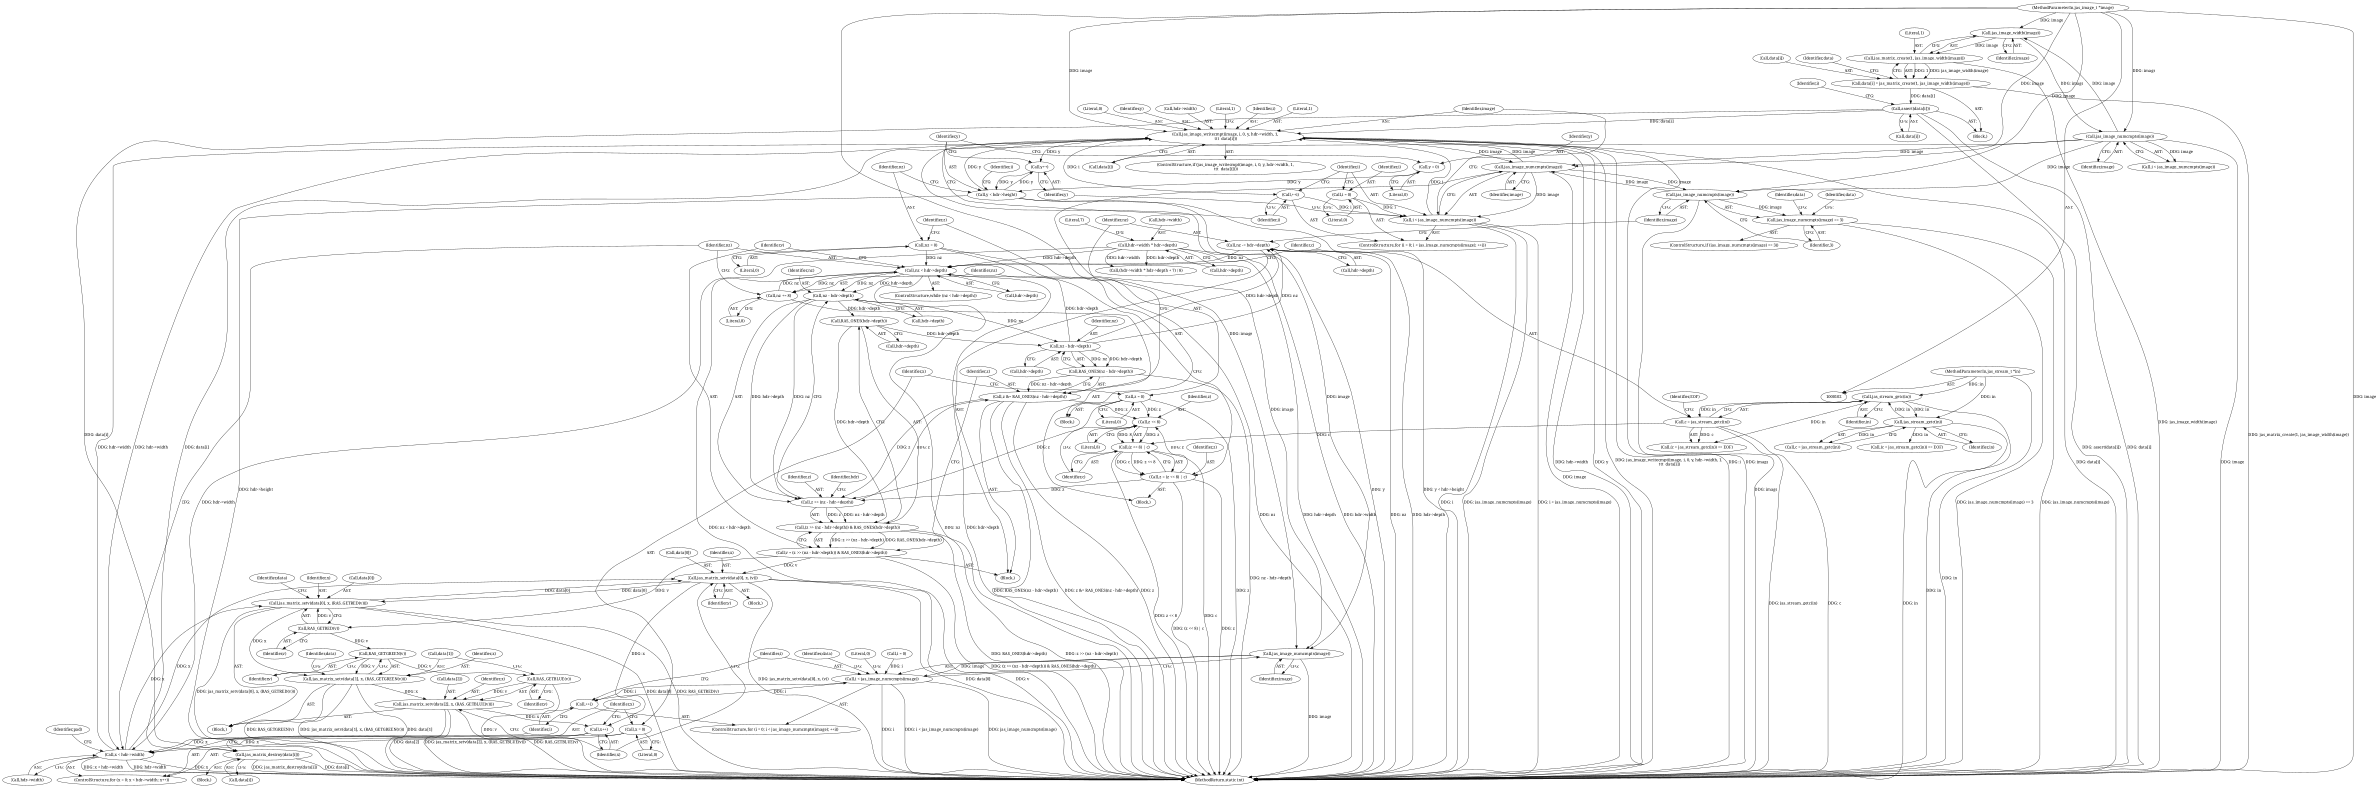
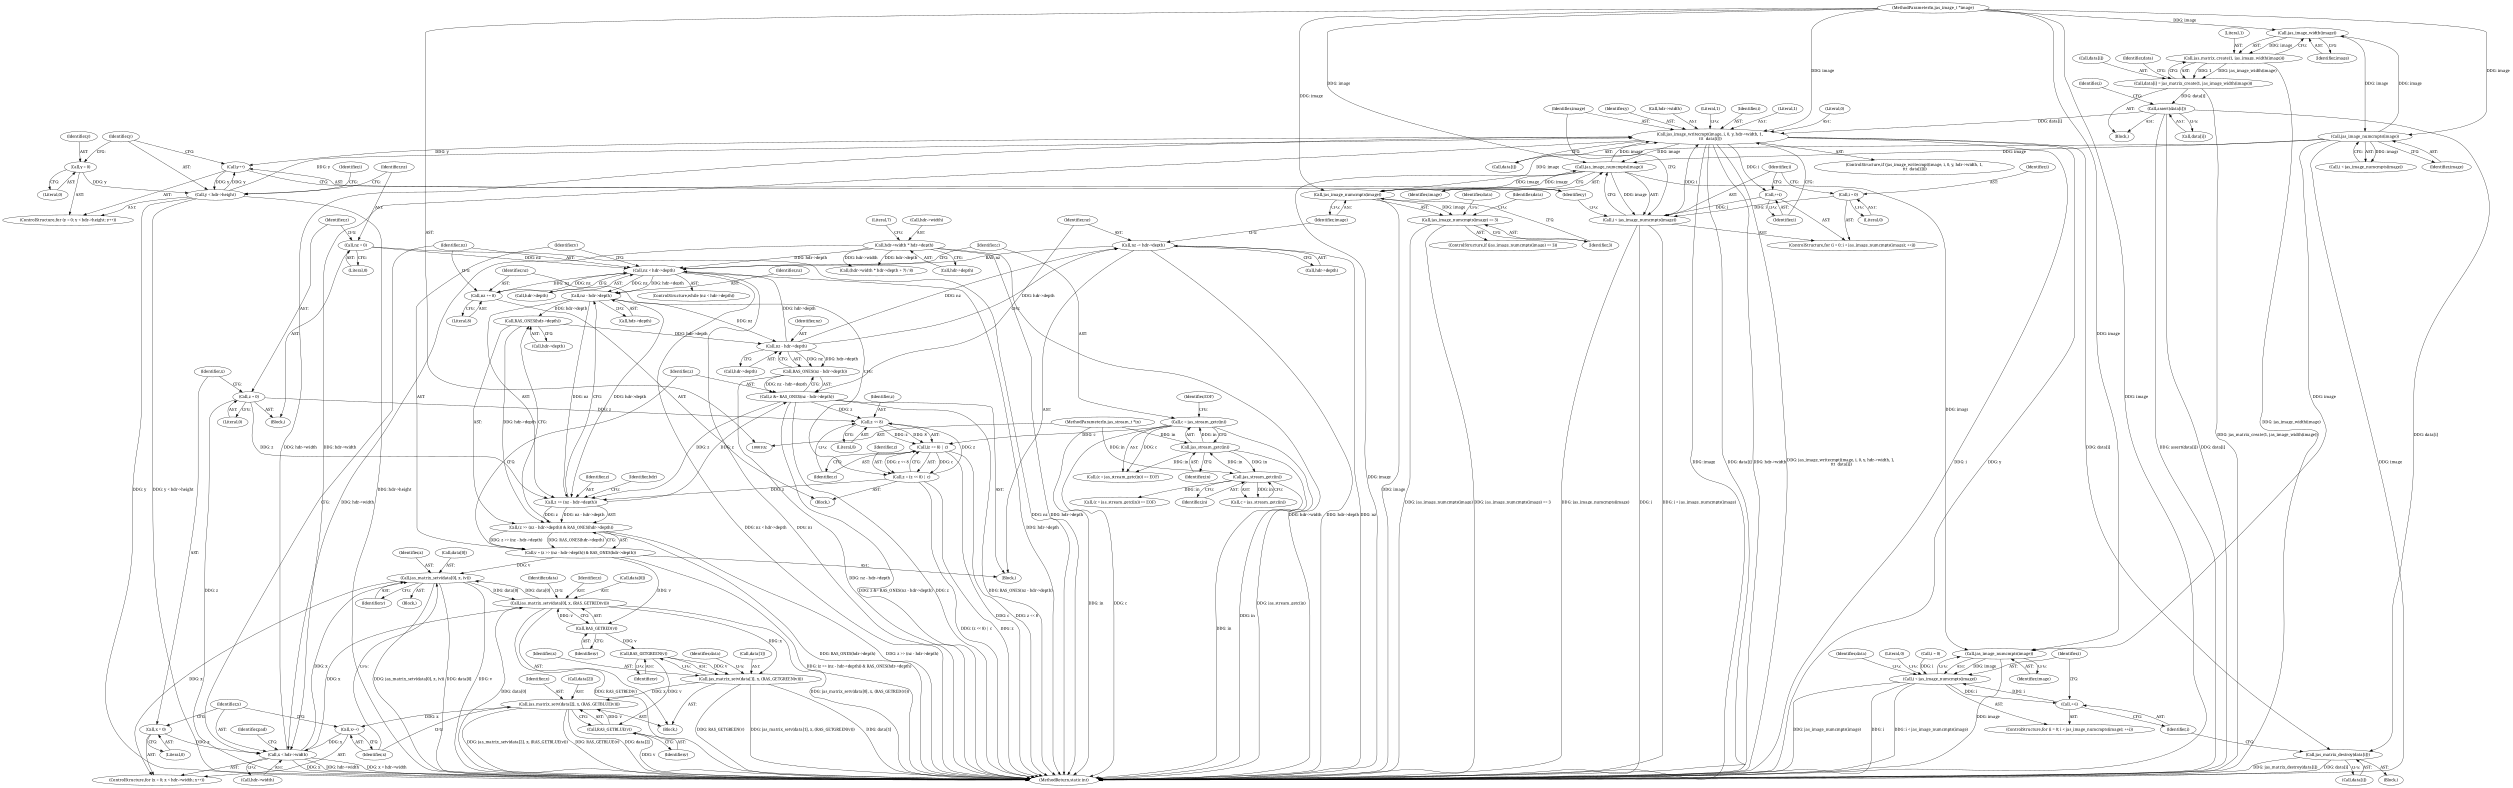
none -> (68, 220)
(1235, 258) -> (993, 258)
(626, 661) -> (241, 642)
(493, 664) -> (579, 719)
